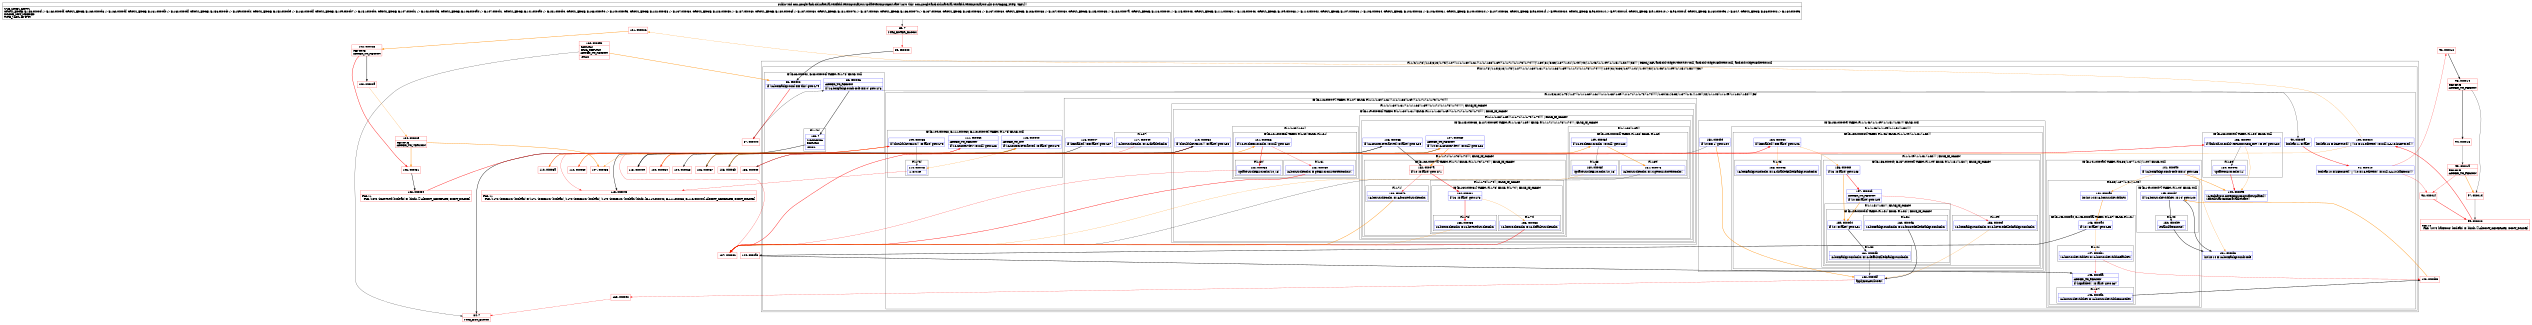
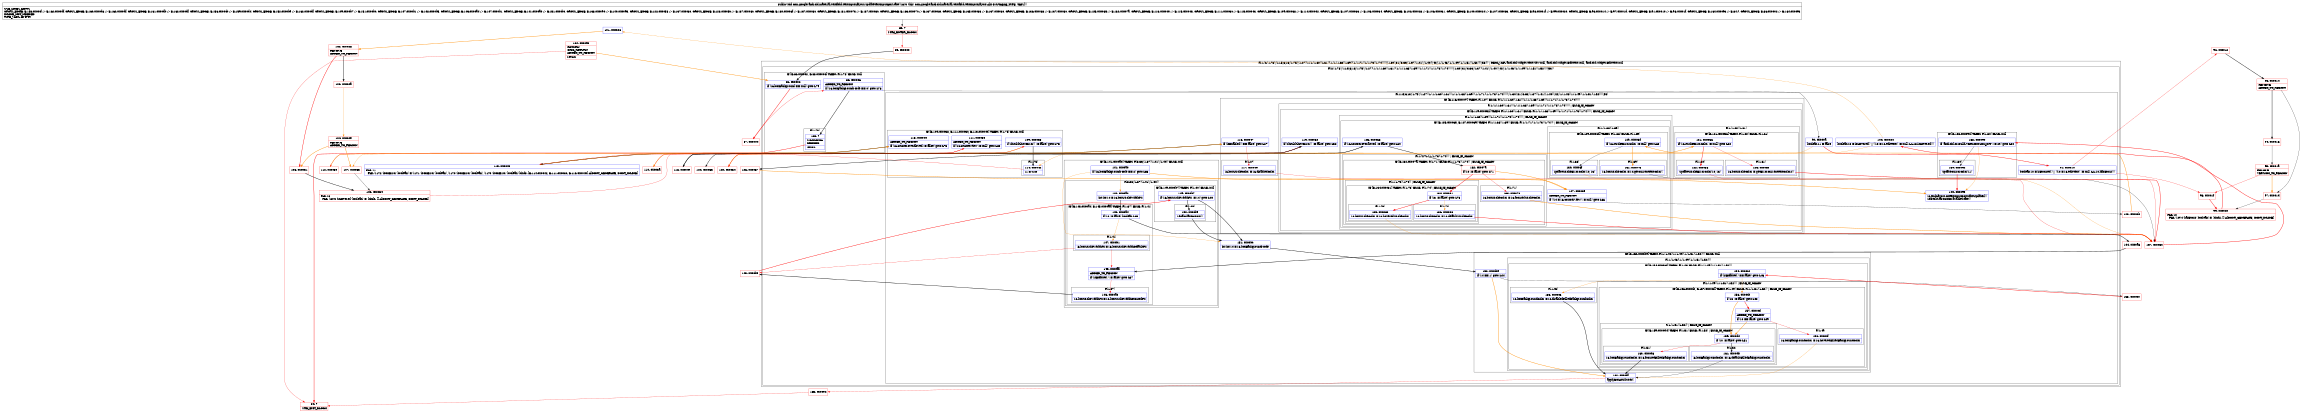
(638, 30) -> (613, 30)
(793, 87) -> (793, 87)
(782, 106) -> (782, 106)
(359, 142) -> (288, 109)
(1013, 142) -> (904, 142)
(813, 143) -> (813, 143)
(411, 146) -> (344, 146)
(655, 153) -> (667, 169)
none -> (880, 153)
(1083, 153) -> (1863, 207)
none -> (1247, 155)
(917, 156) -> (1033, 156)
(1440, 156) -> (1531, 177)
(972, 160) -> (1426, 154)
(493, 166) -> (328, 154)
(2463, 173) -> (2272, 173)
none -> (361, 181)
(619, 196) -> (502, 170)
(367, 197) -> (326, 197)
(2320, 203) -> (962, 222)
(2100, 210) -> (1120, 206)
(2096, 227) -> (1120, 217)
none -> (1372, 260)
none -> (1586, 335)
none -> (1681, 347)
